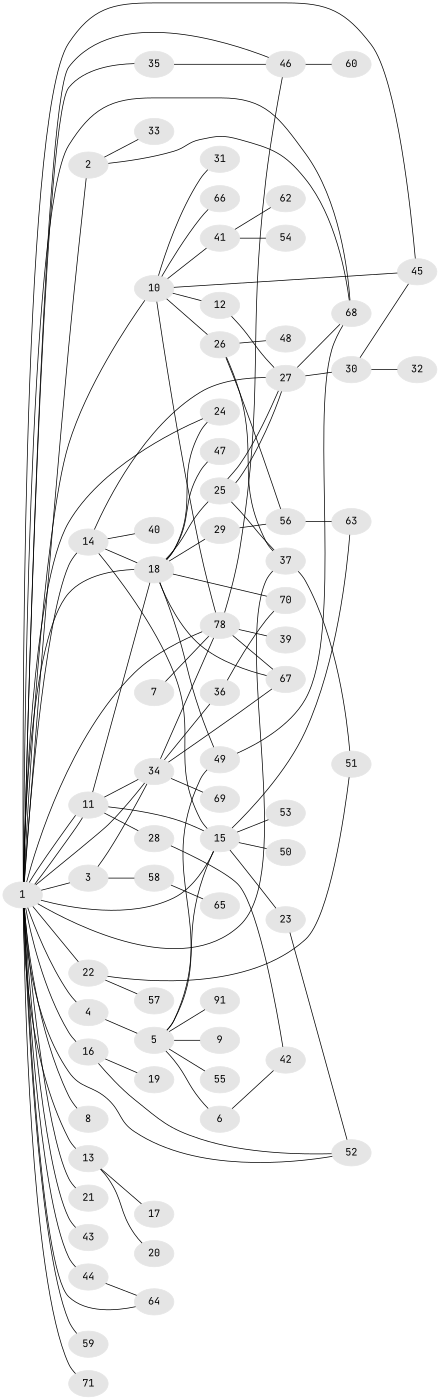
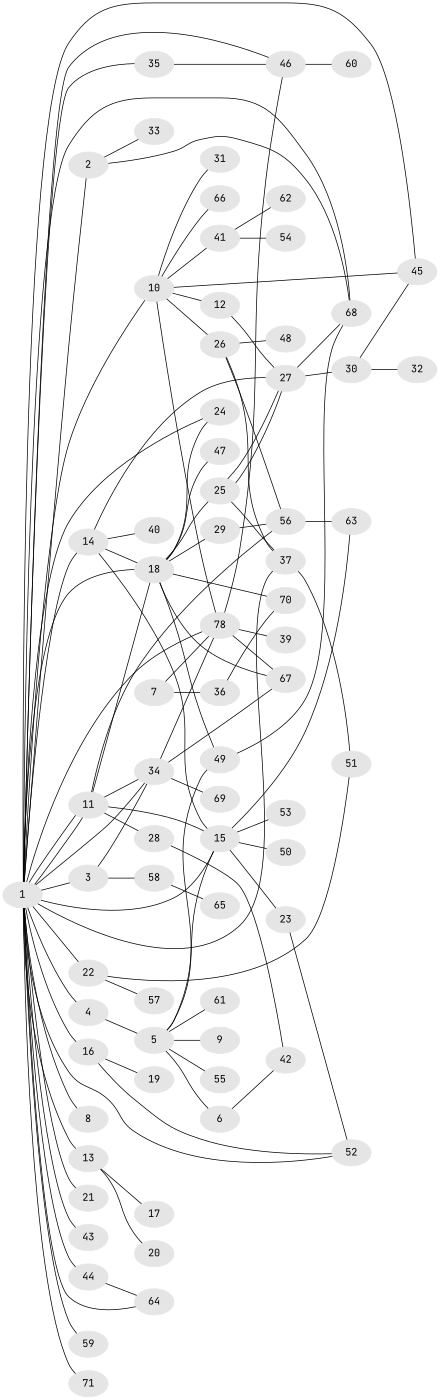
none -> (155, 644)
(189, 729) -> (187, 693)
(220, 1001) -> (220, 1001)
